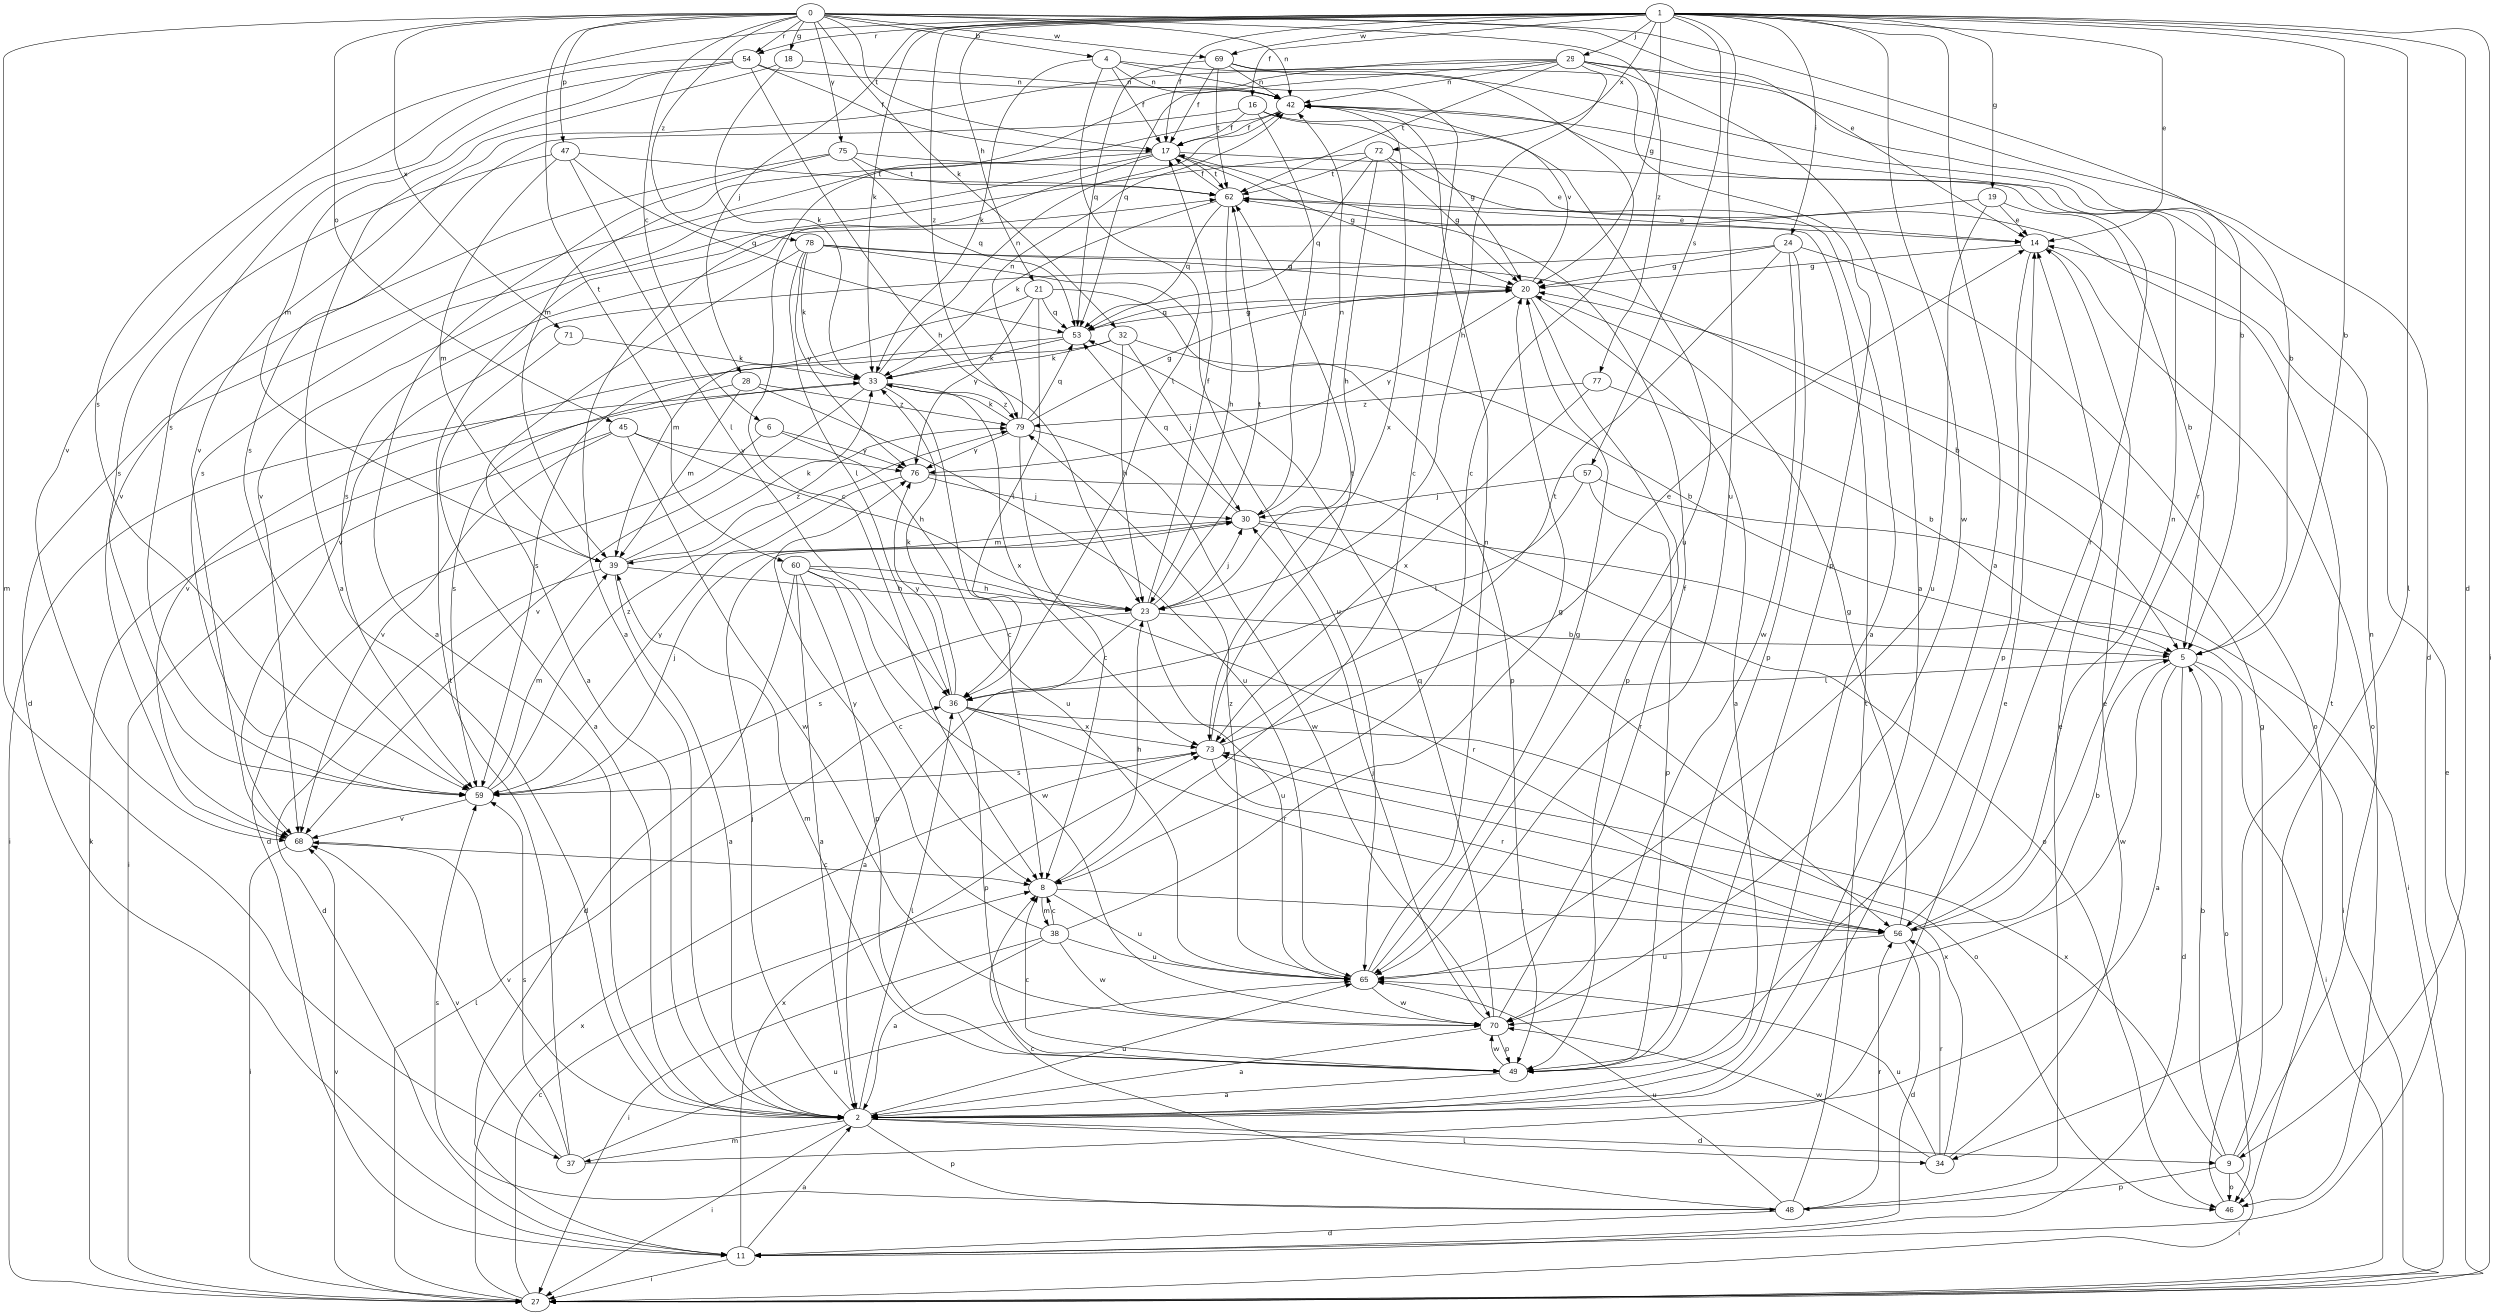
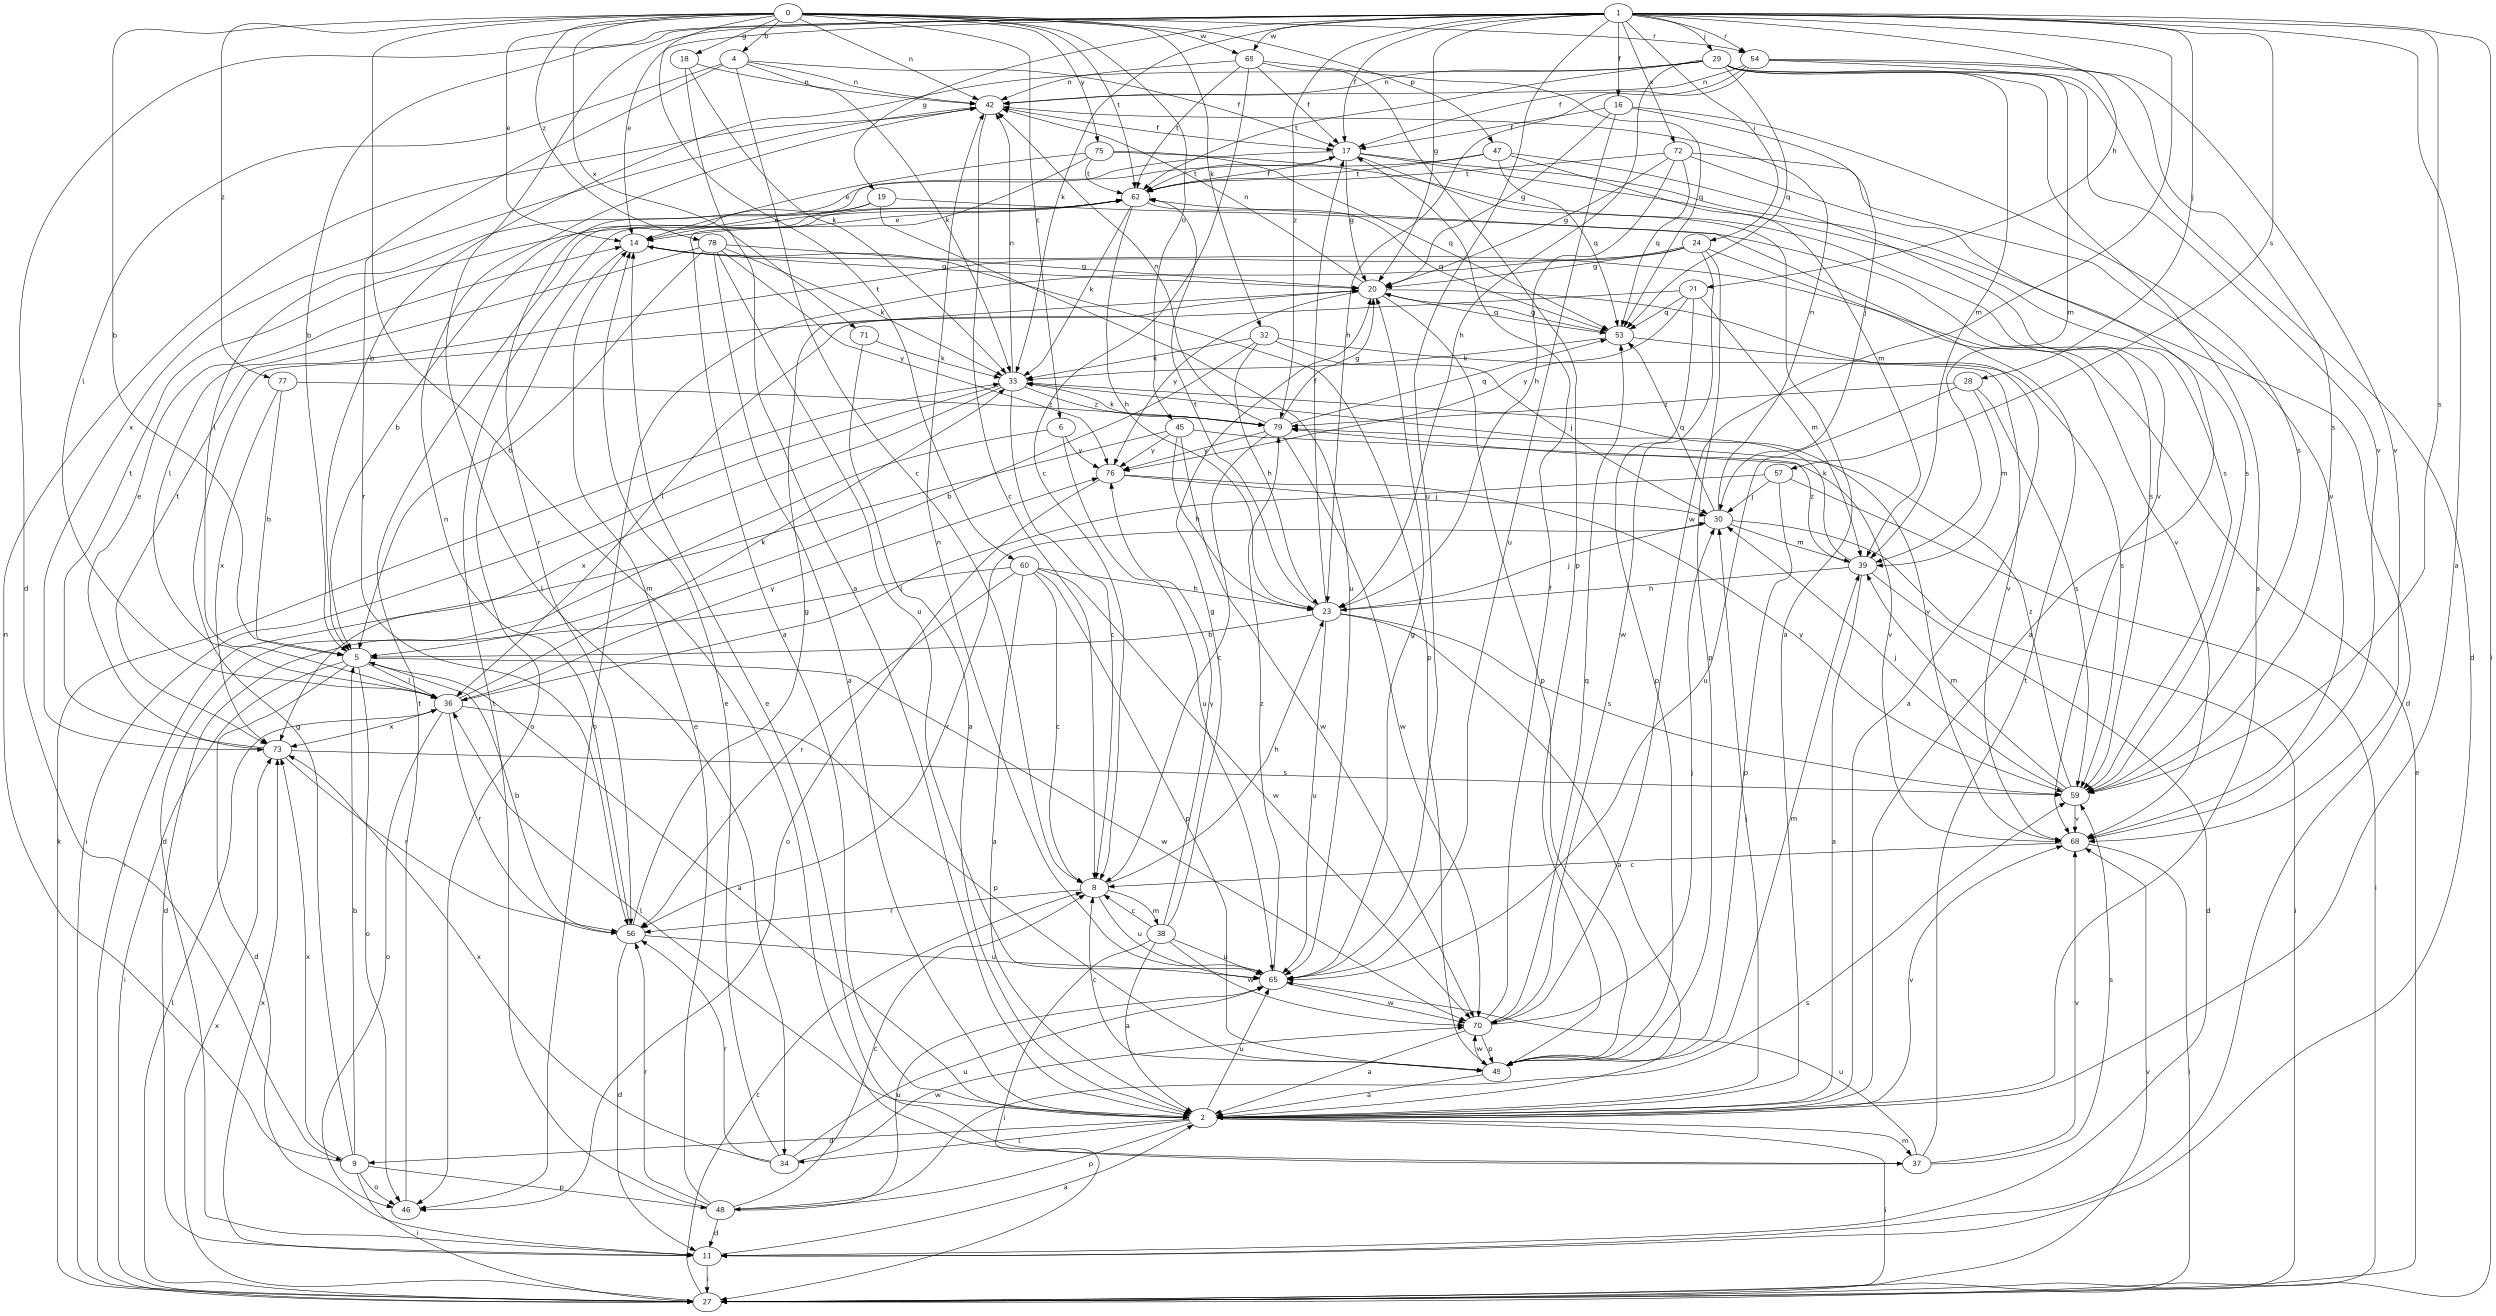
(962, 119) -> (1057, 36)
(1570, 197) -> (1247, 197)
